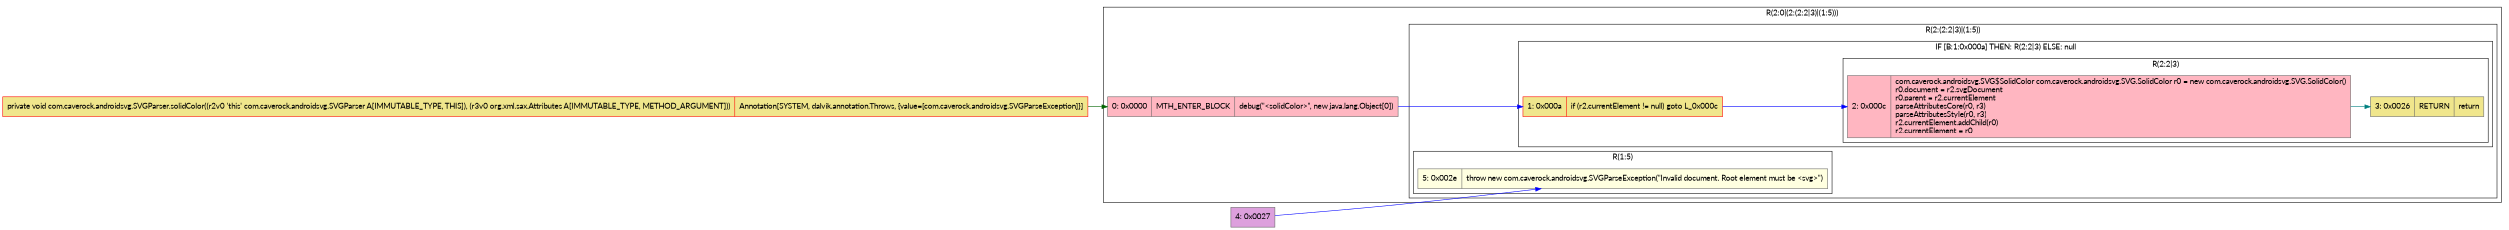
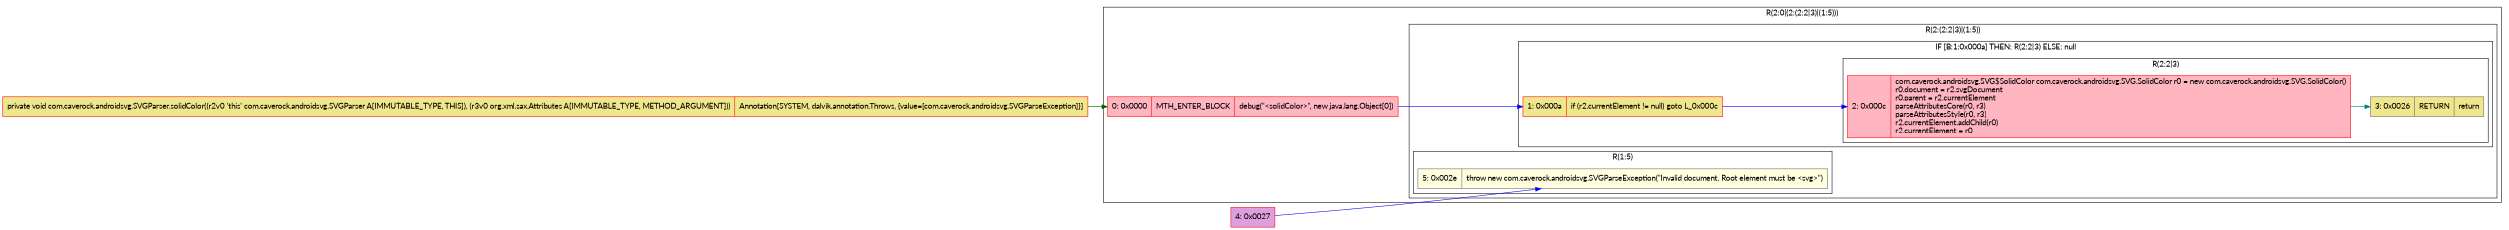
(1253, 107) -> (1253, 107)
(2099, 107) -> (2099, 107)
(1253, 217) -> (1253, 217)
